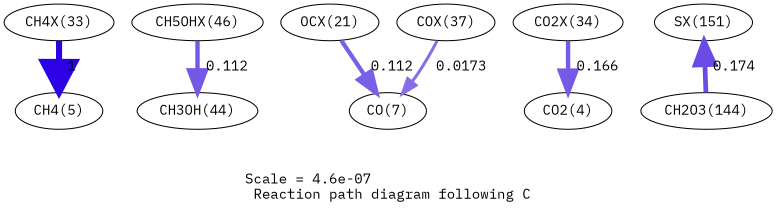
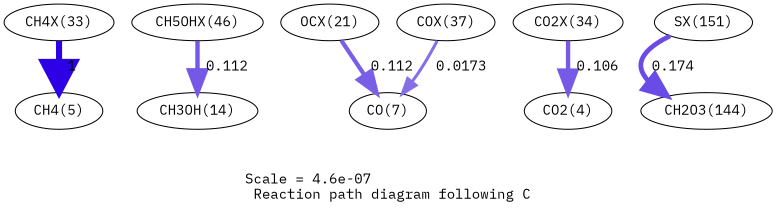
(594, 67) -> (594, 67)
(705, 79) -> (645, 54)
(198, 111) -> (198, 111)
